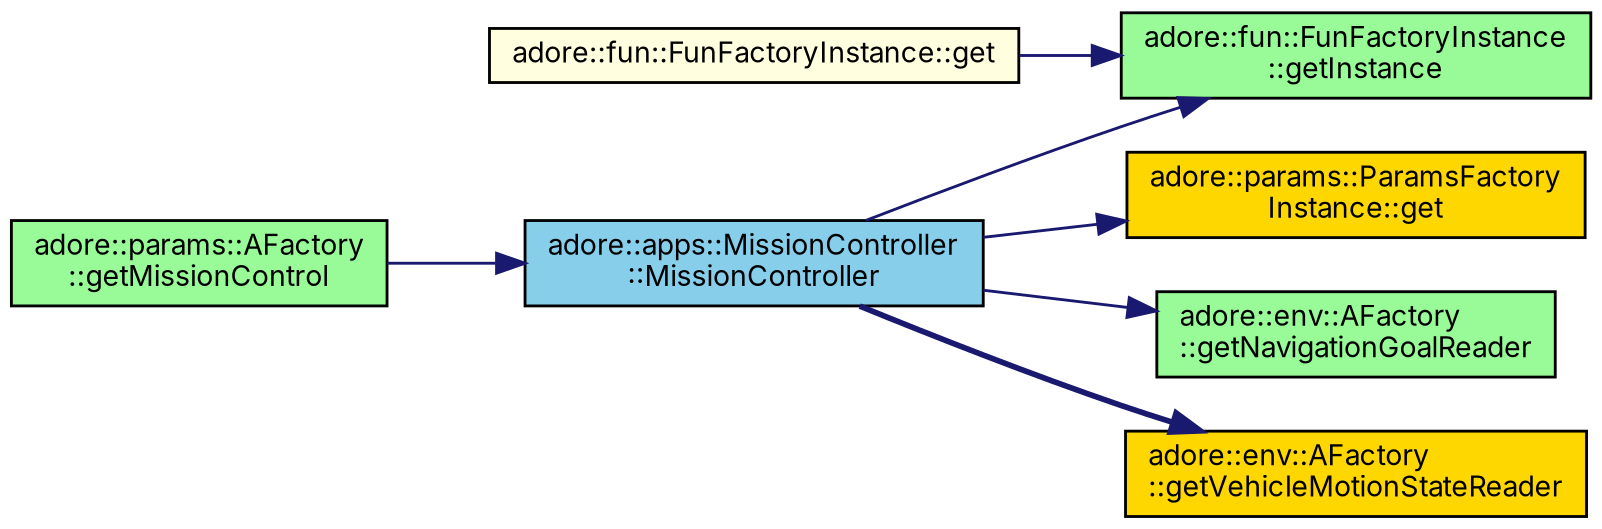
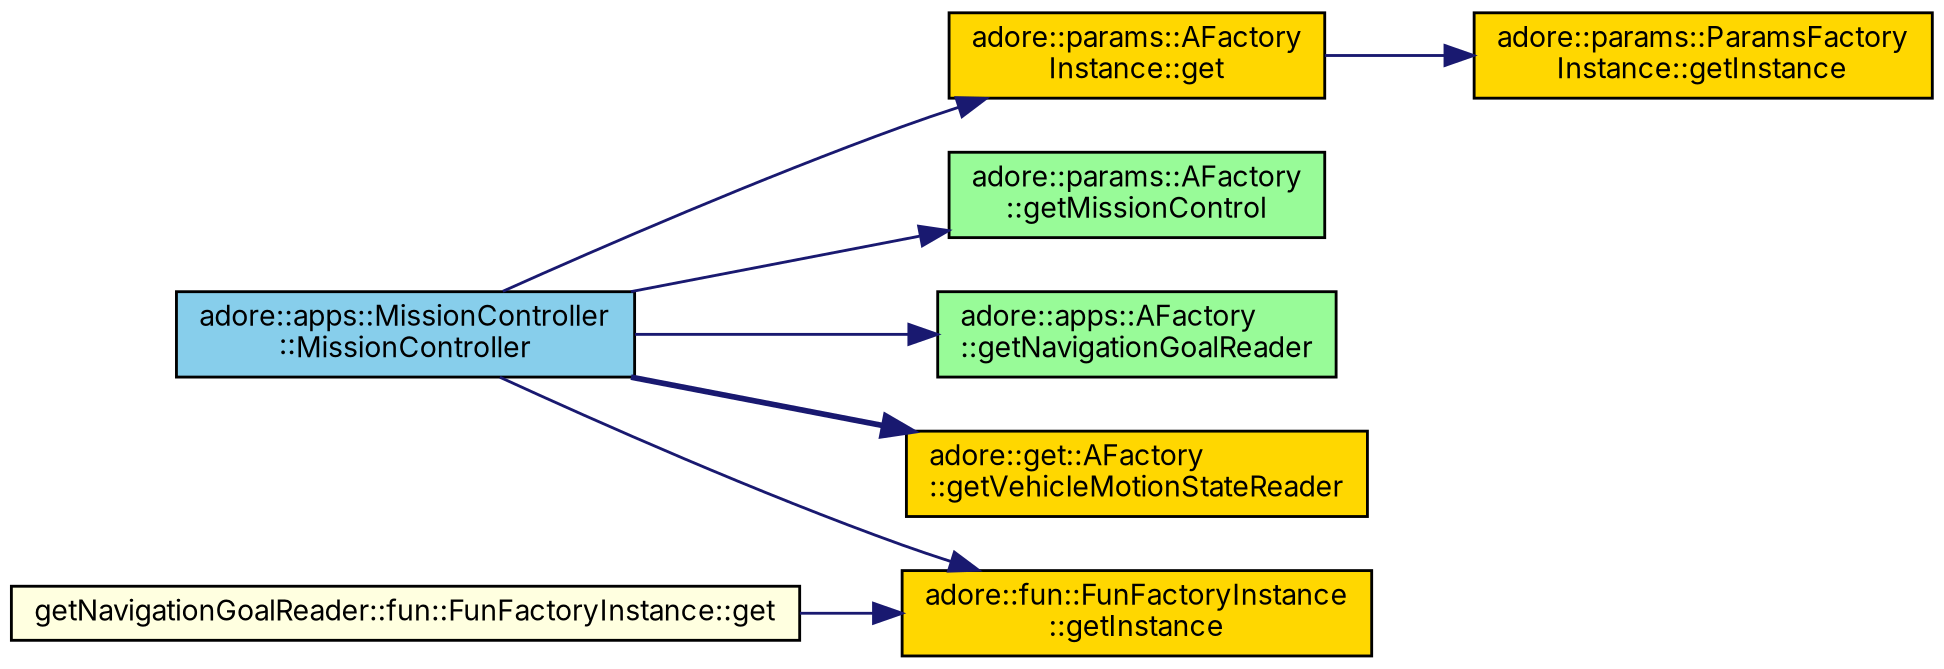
(754, 55) -> (406, 613)
(1356, 55) -> (1137, 613)
none -> (1703, 55)
(1356, 195) -> (1137, 55)
(442, 263) -> (775, 264)
(1356, 334) -> (1137, 334)
(1356, 474) -> (1137, 474)
